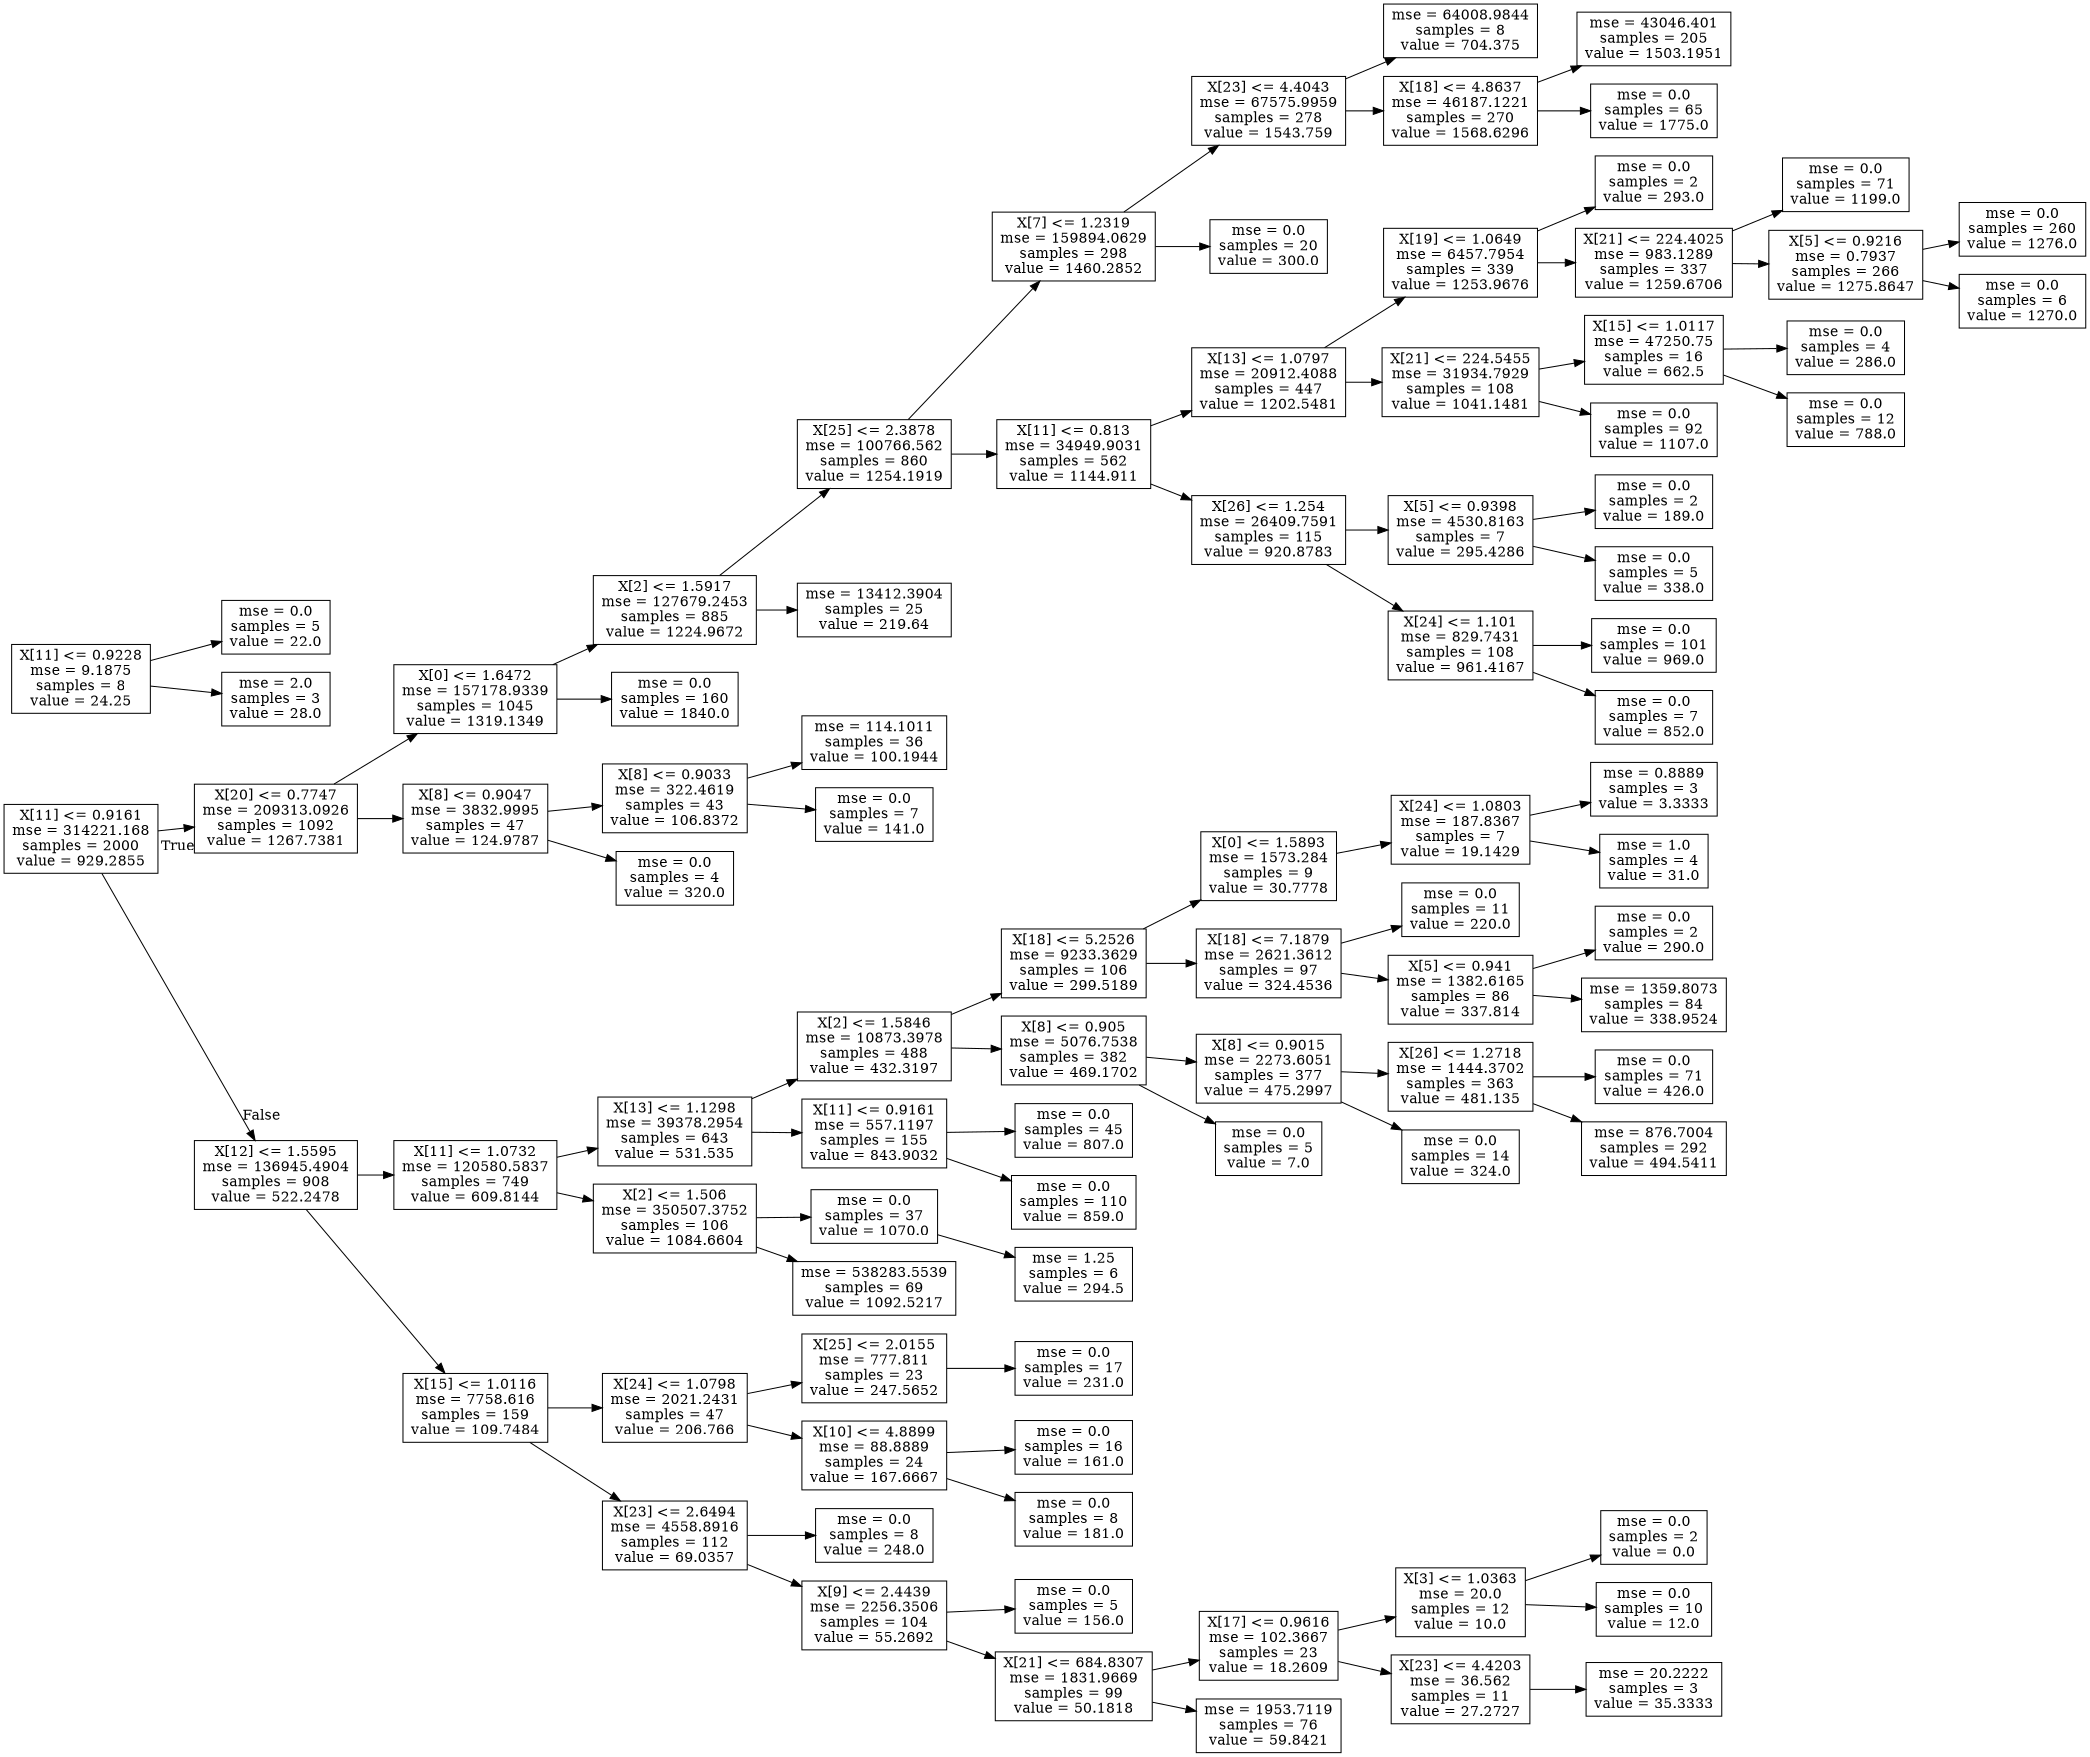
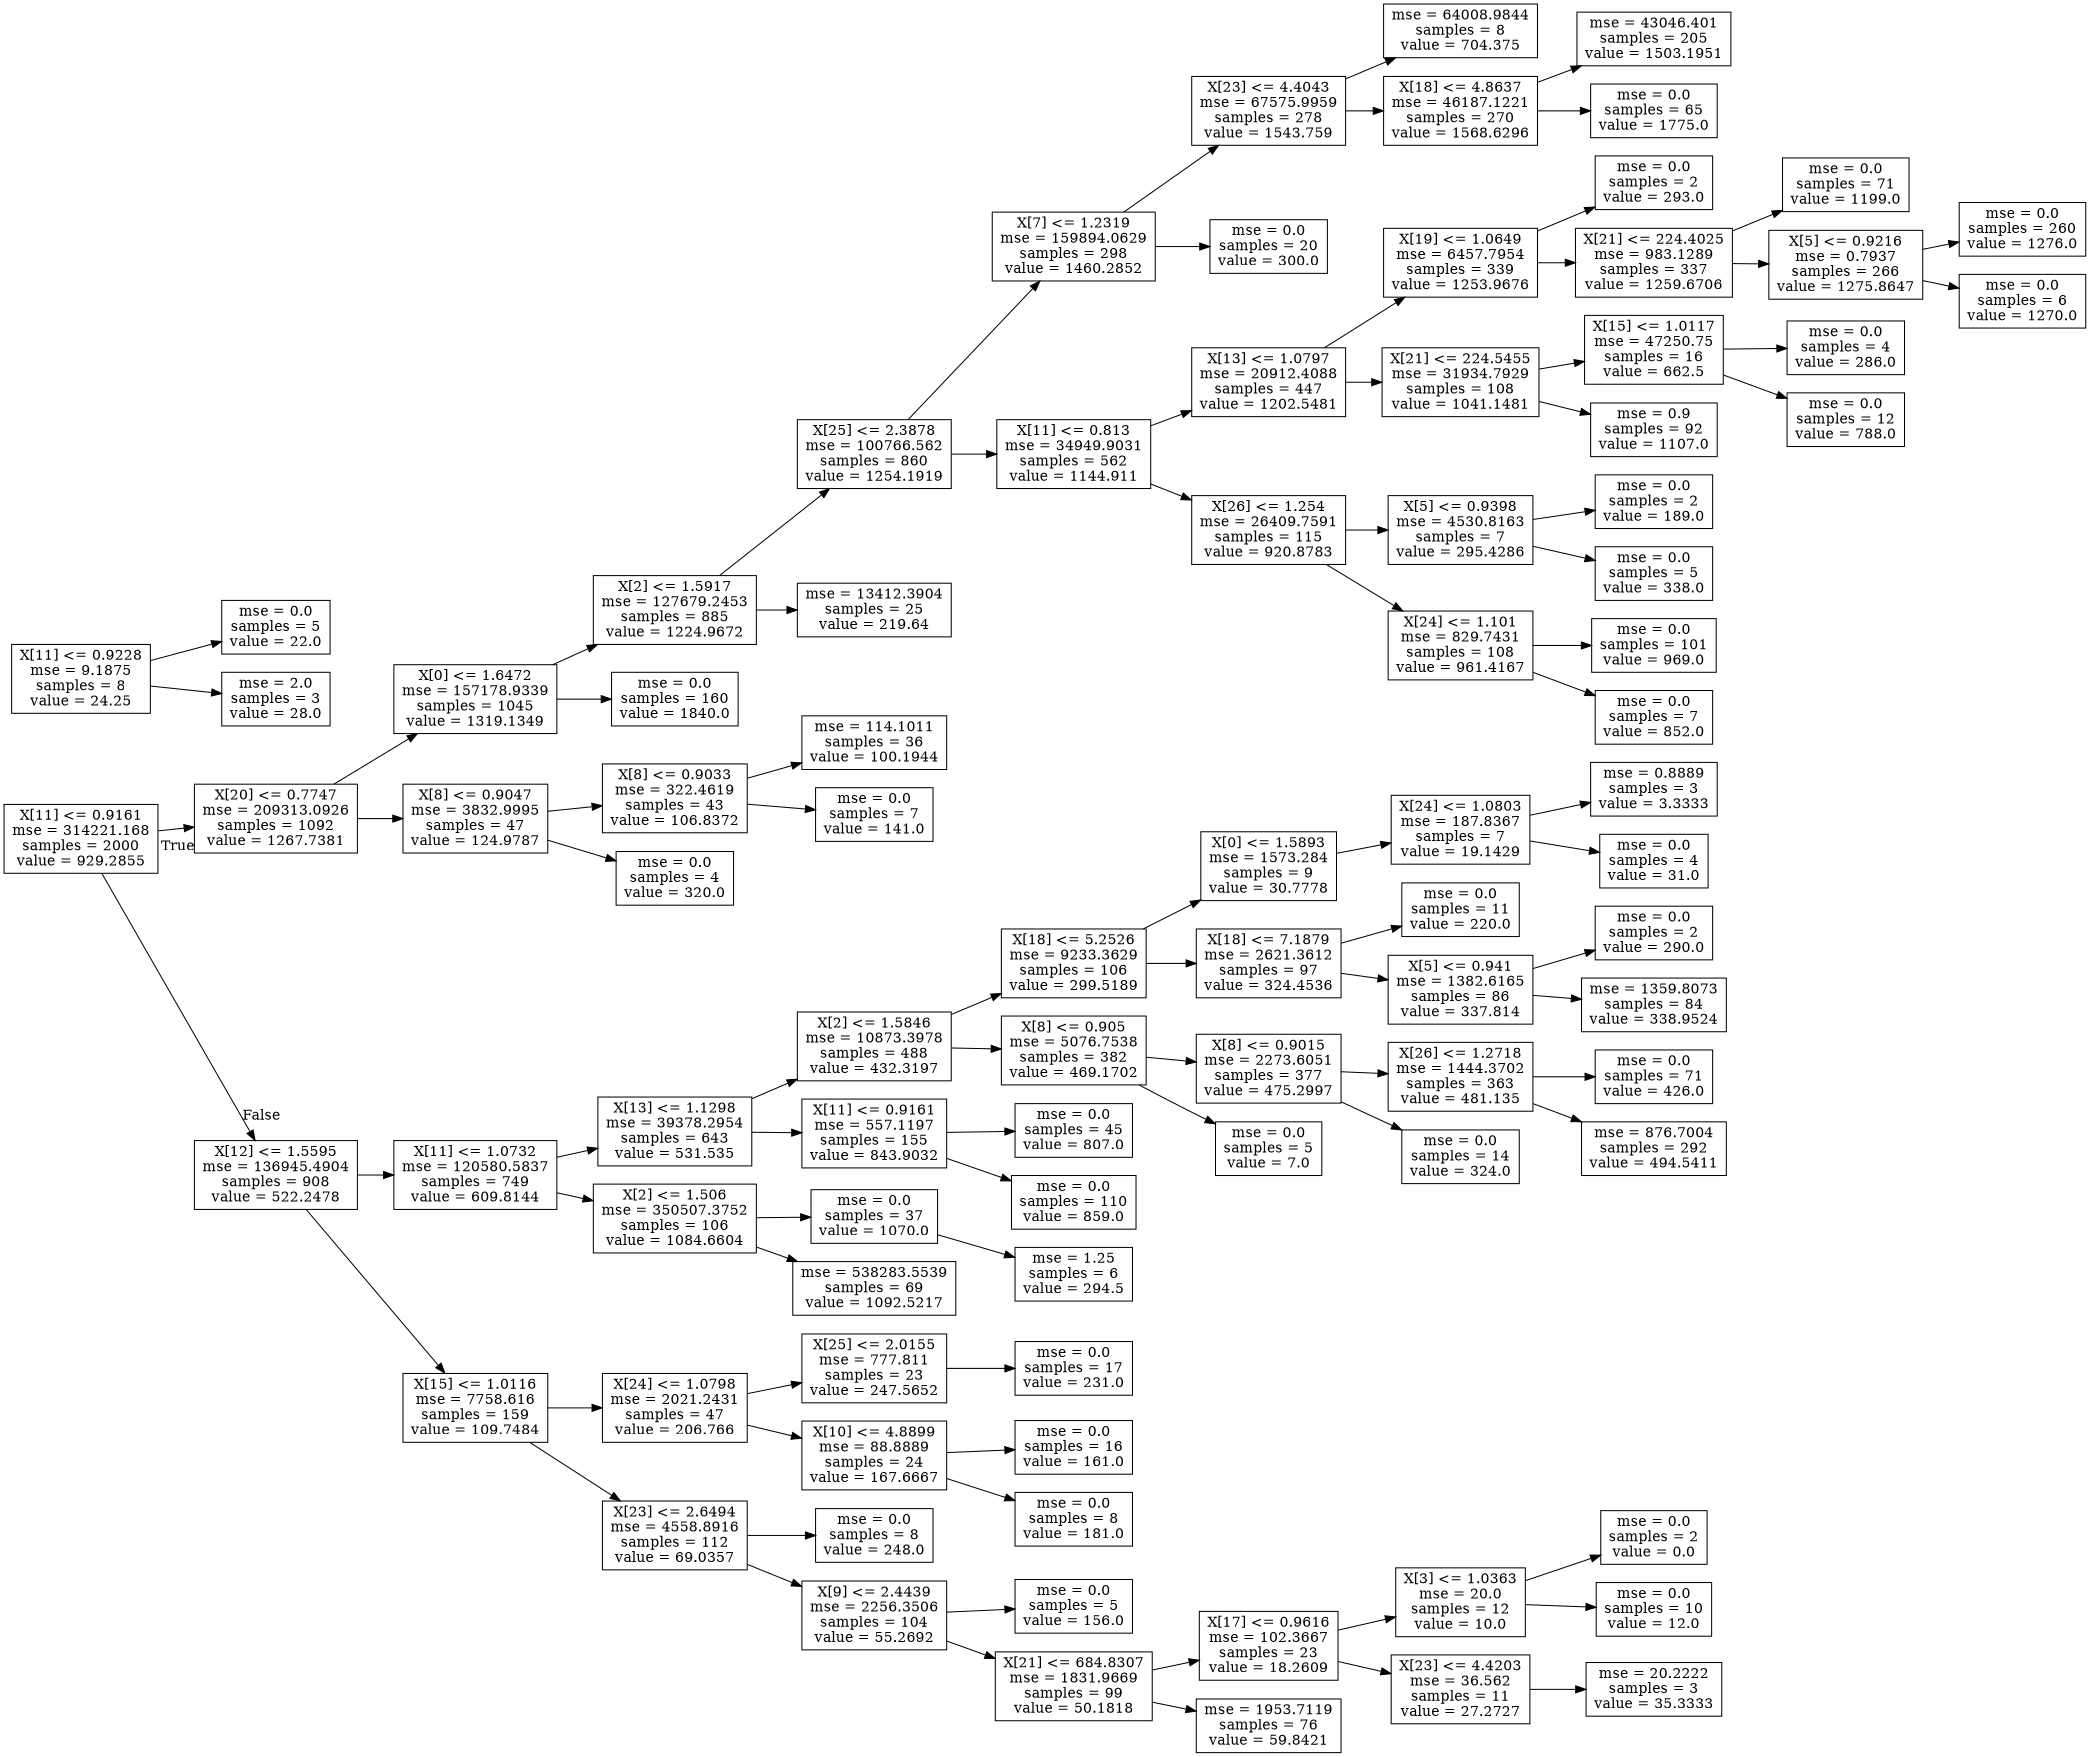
(1654, 430) -> (1654, 430)
(1654, 861) -> (1654, 861)
